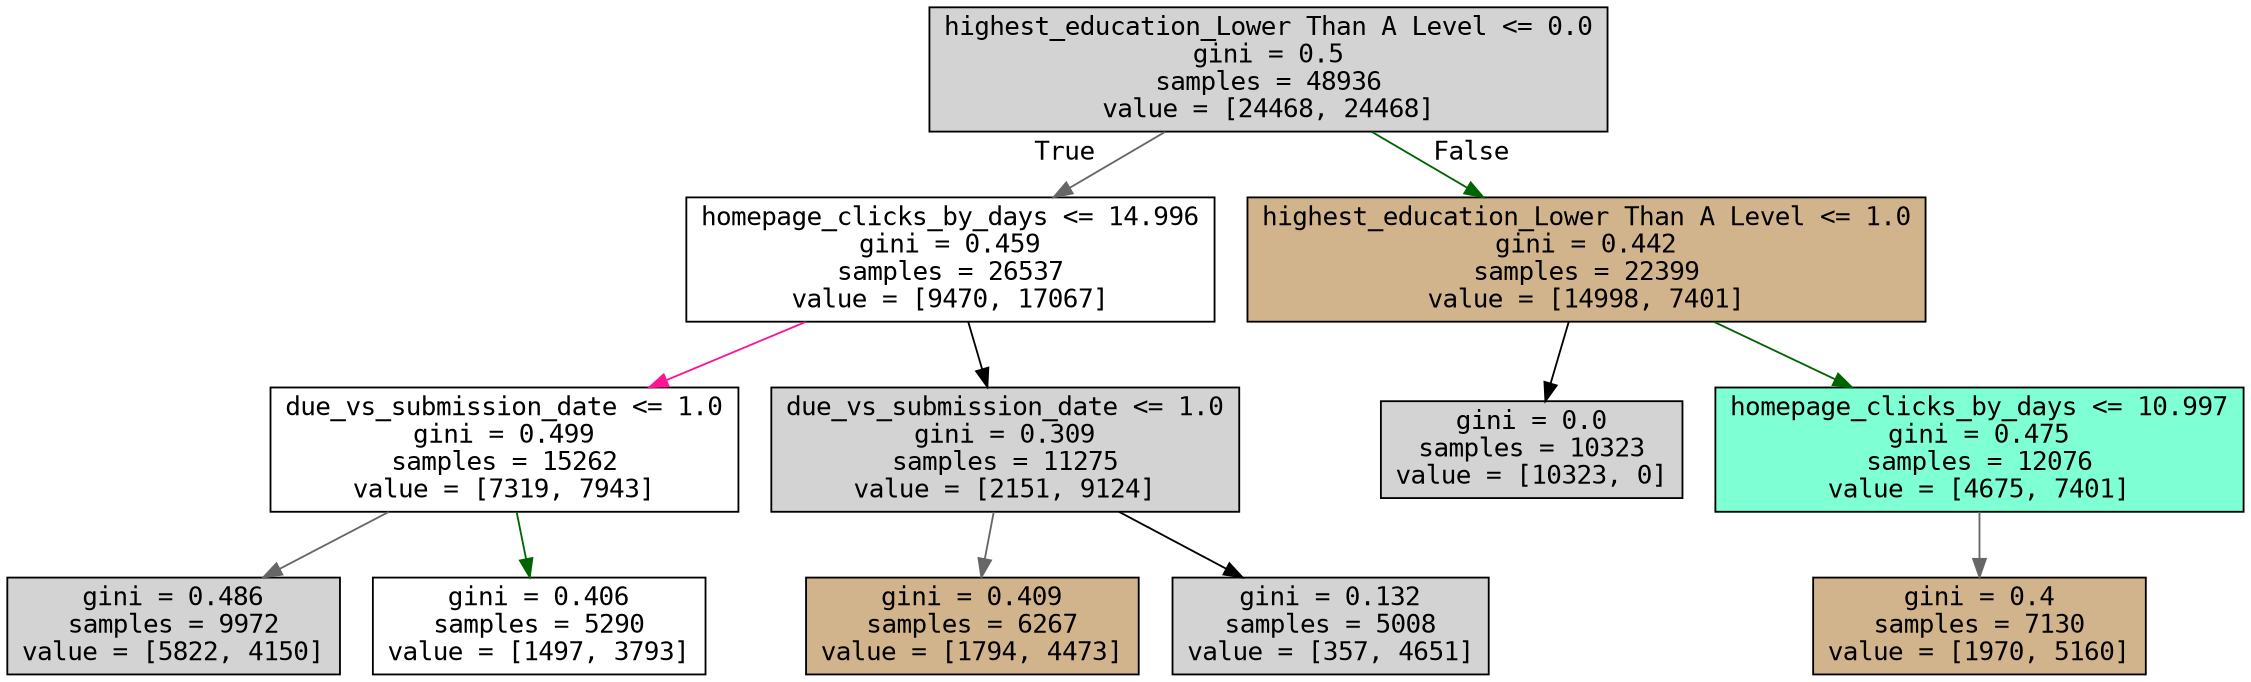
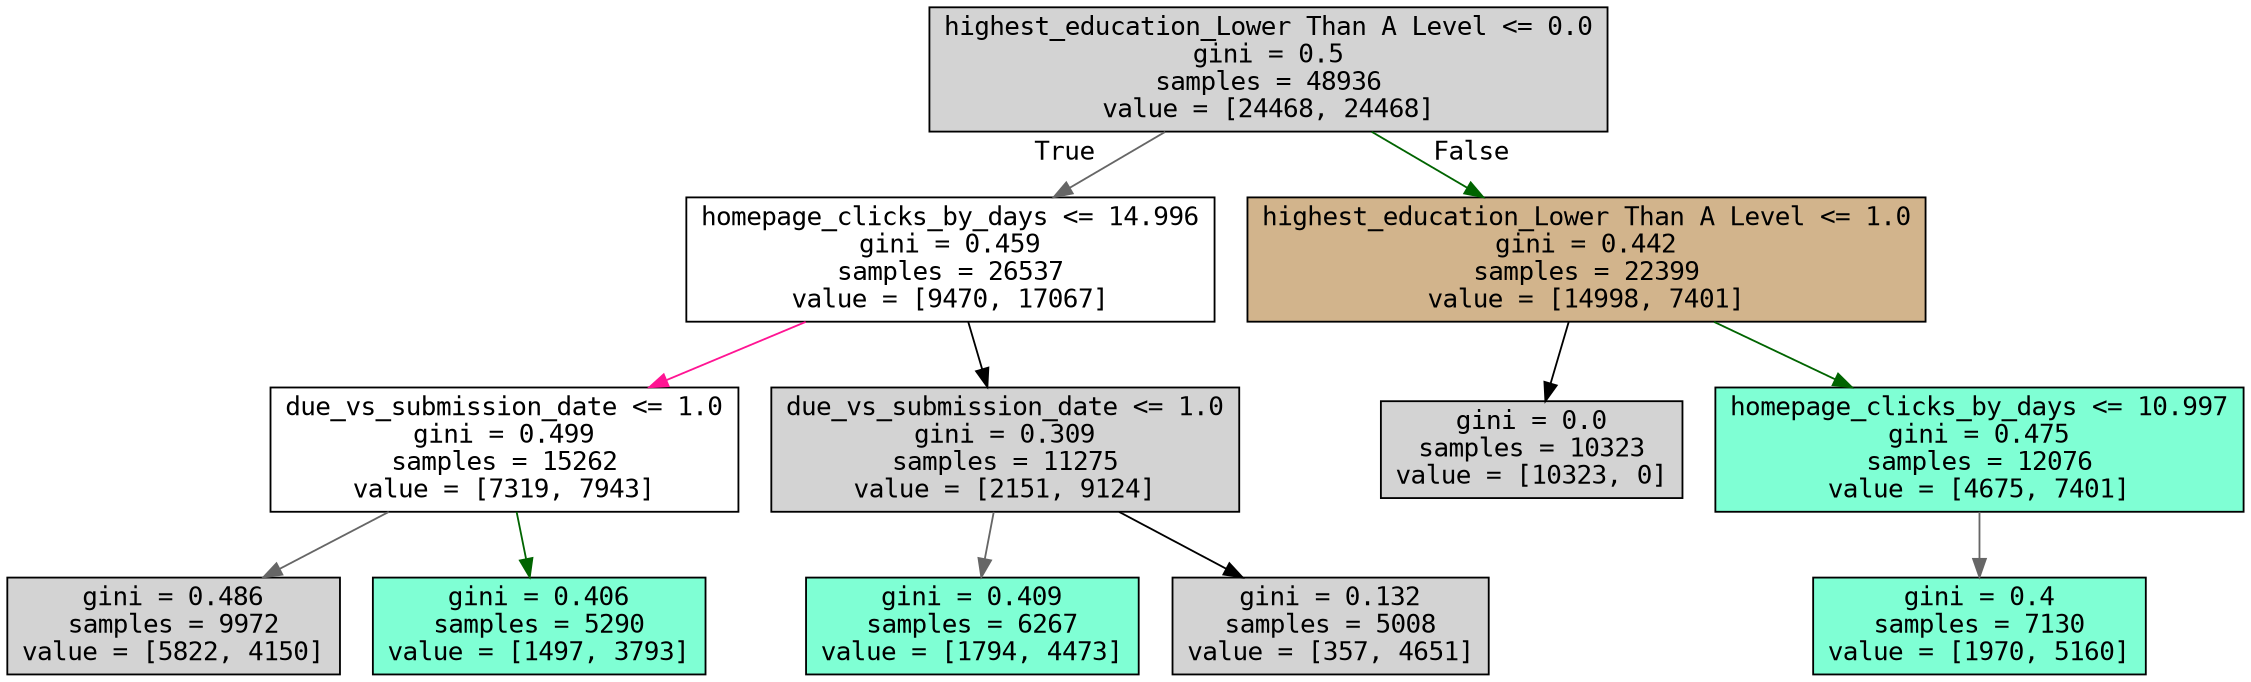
(539, 626) -> (539, 626)
(972, 626) -> (972, 626)
(1979, 626) -> (1979, 626)
